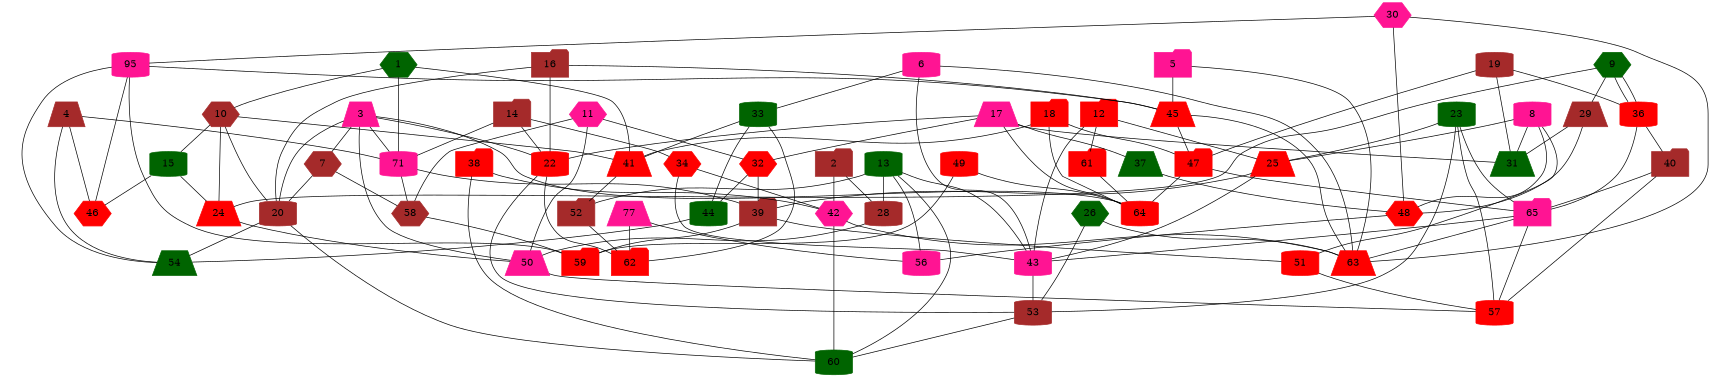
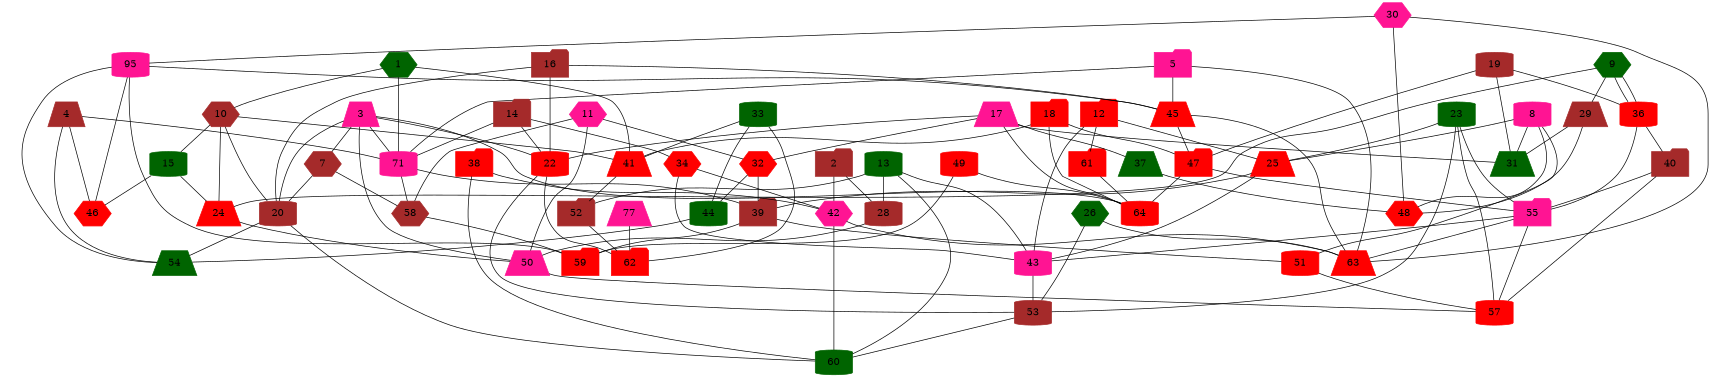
(921, 65) -> none
none -> (775, 86)
(1532, 214) -> (1532, 214)
(921, 263) -> none
